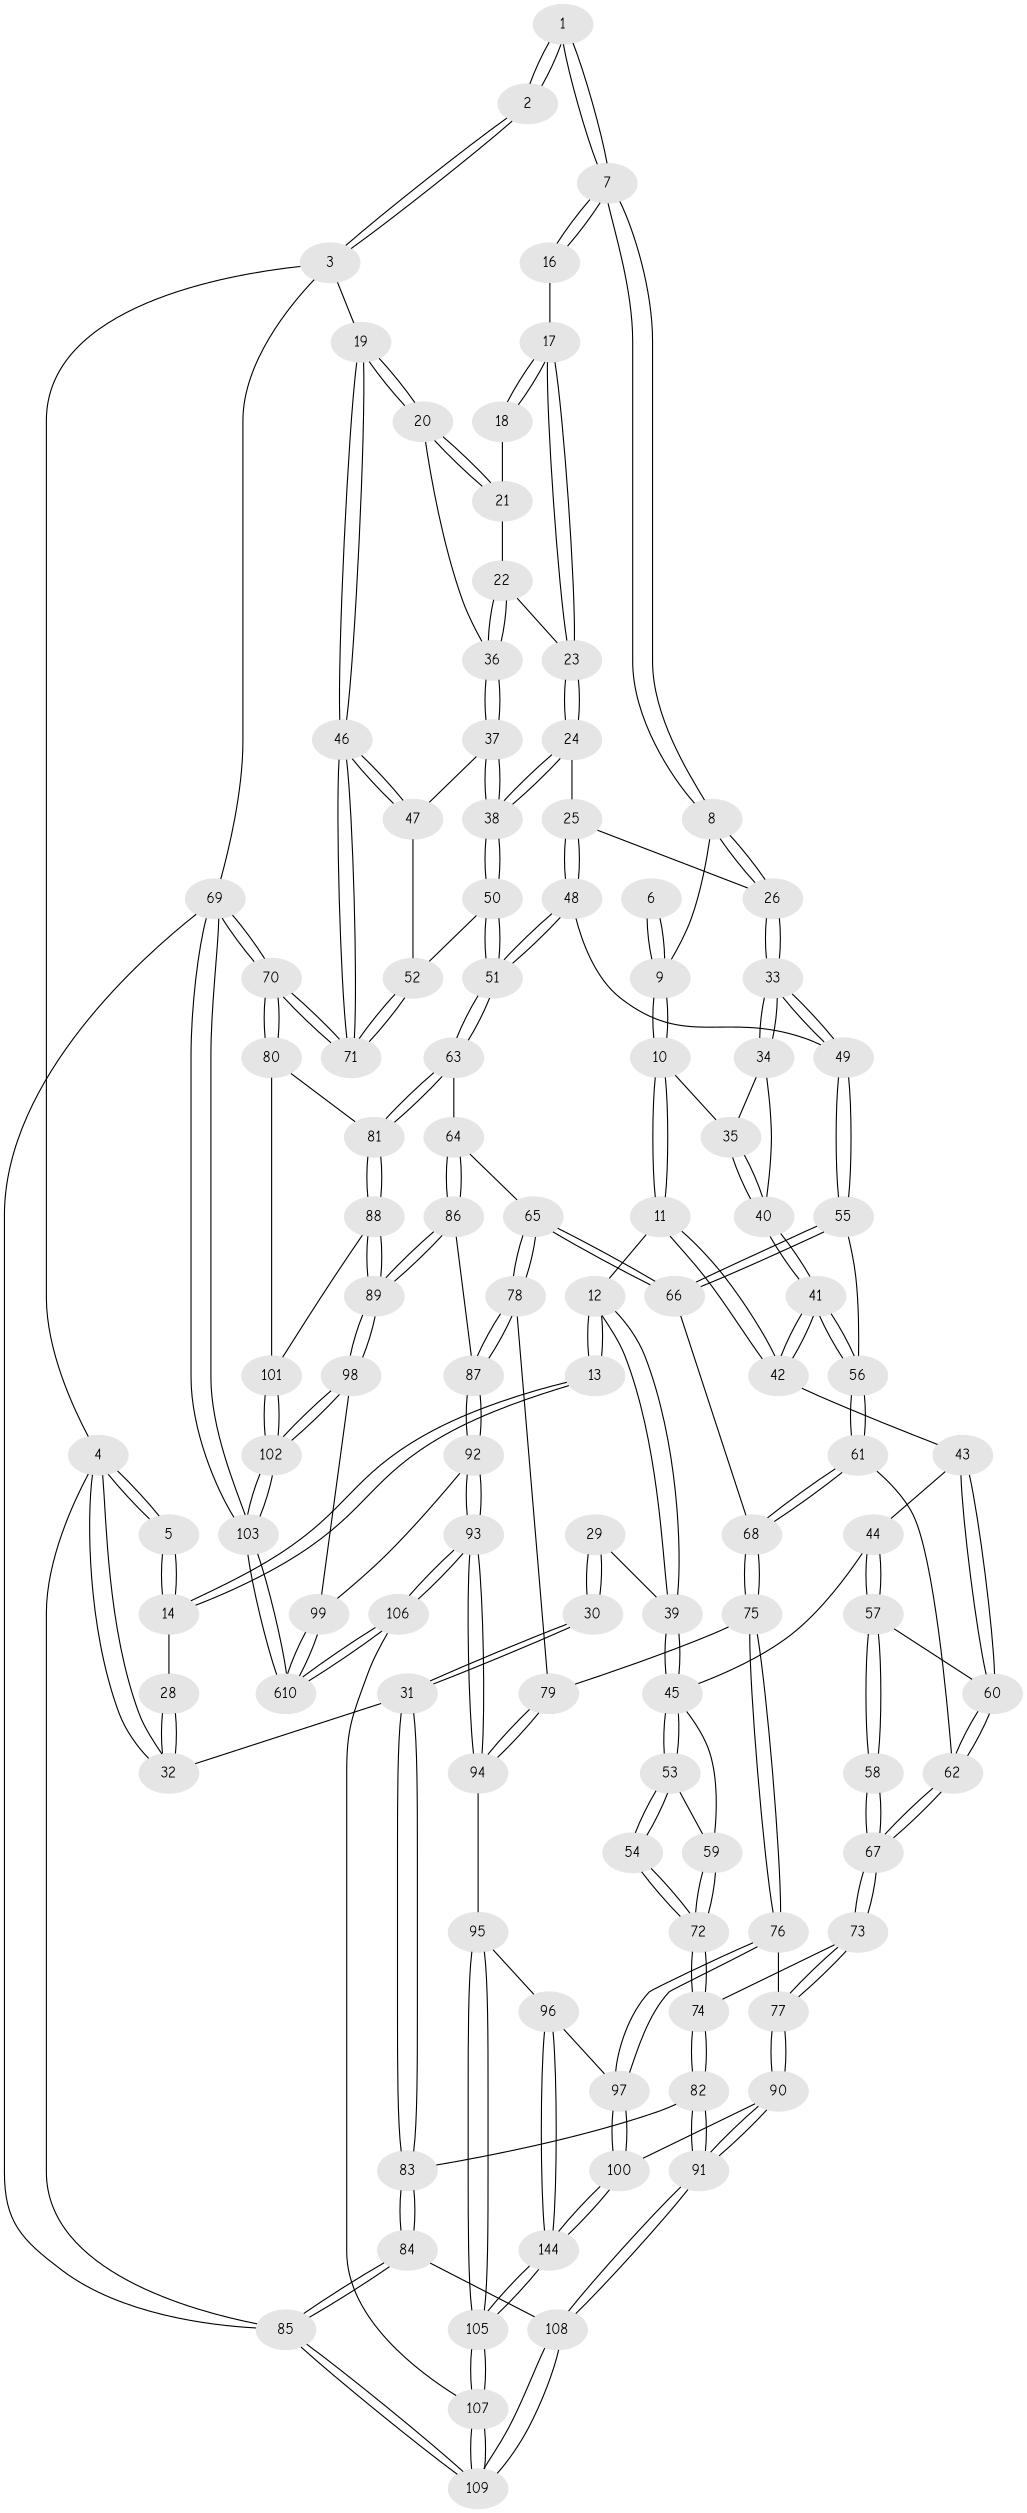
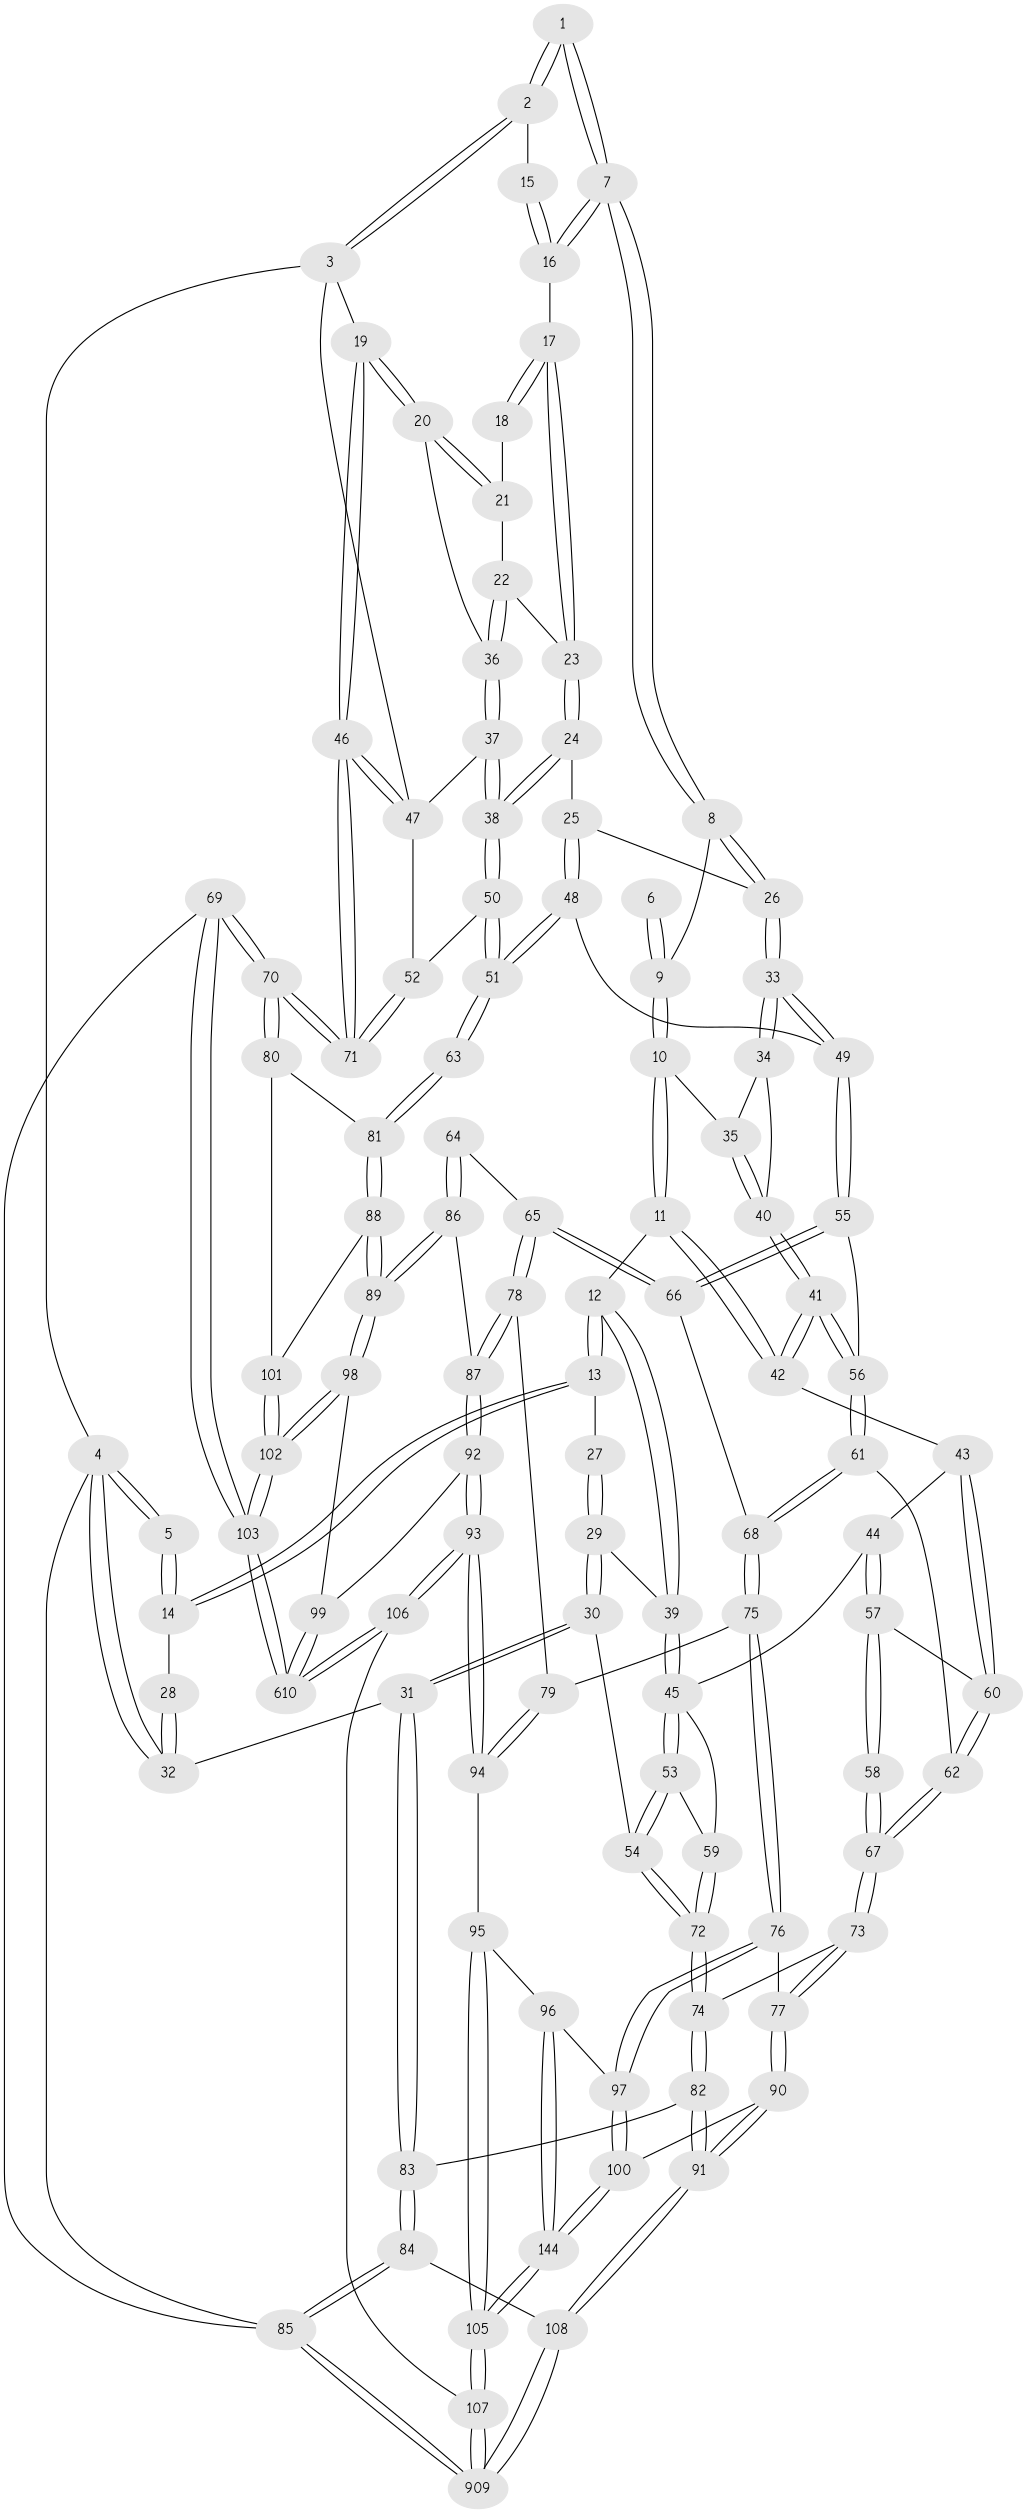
none -> (528, 183)
(243, 570) -> (364, 594)
(454, 1098) -> none
none -> (595, 1455)
none -> (613, 1734)
(478, 2489) -> (478, 2489)
